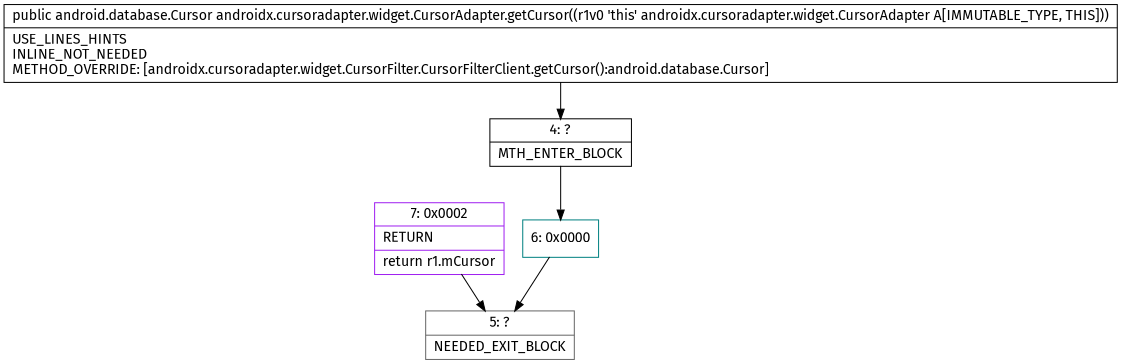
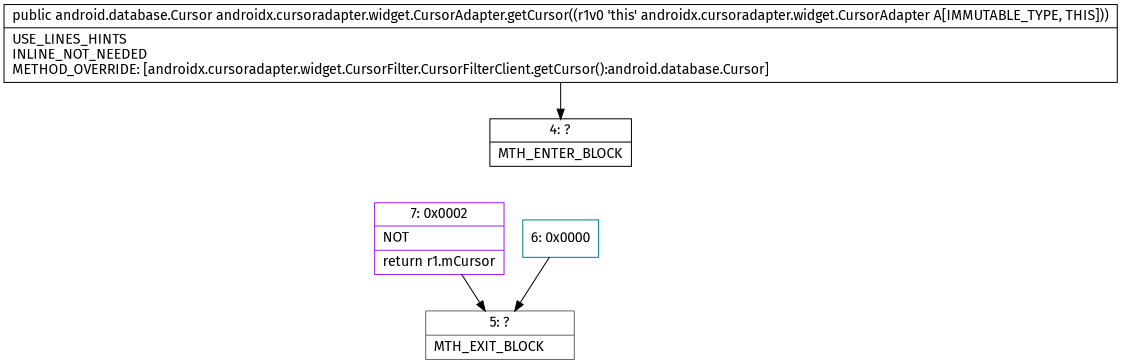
(561, 188) -> none
(408, 238) -> (396, 238)
(500, 347) -> (489, 347)
